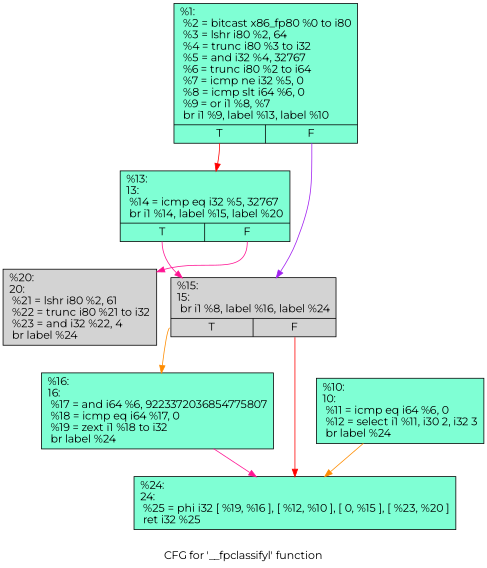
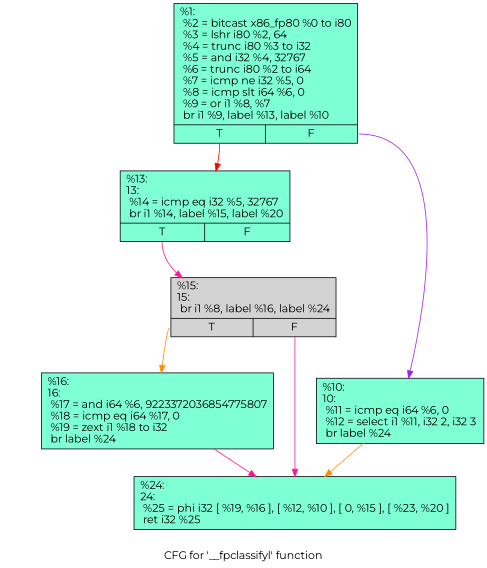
(307, 210) -> (427, 235)
(80, 307) -> none
(295, 403) -> (295, 403)
(400, 422) -> (400, 422)
